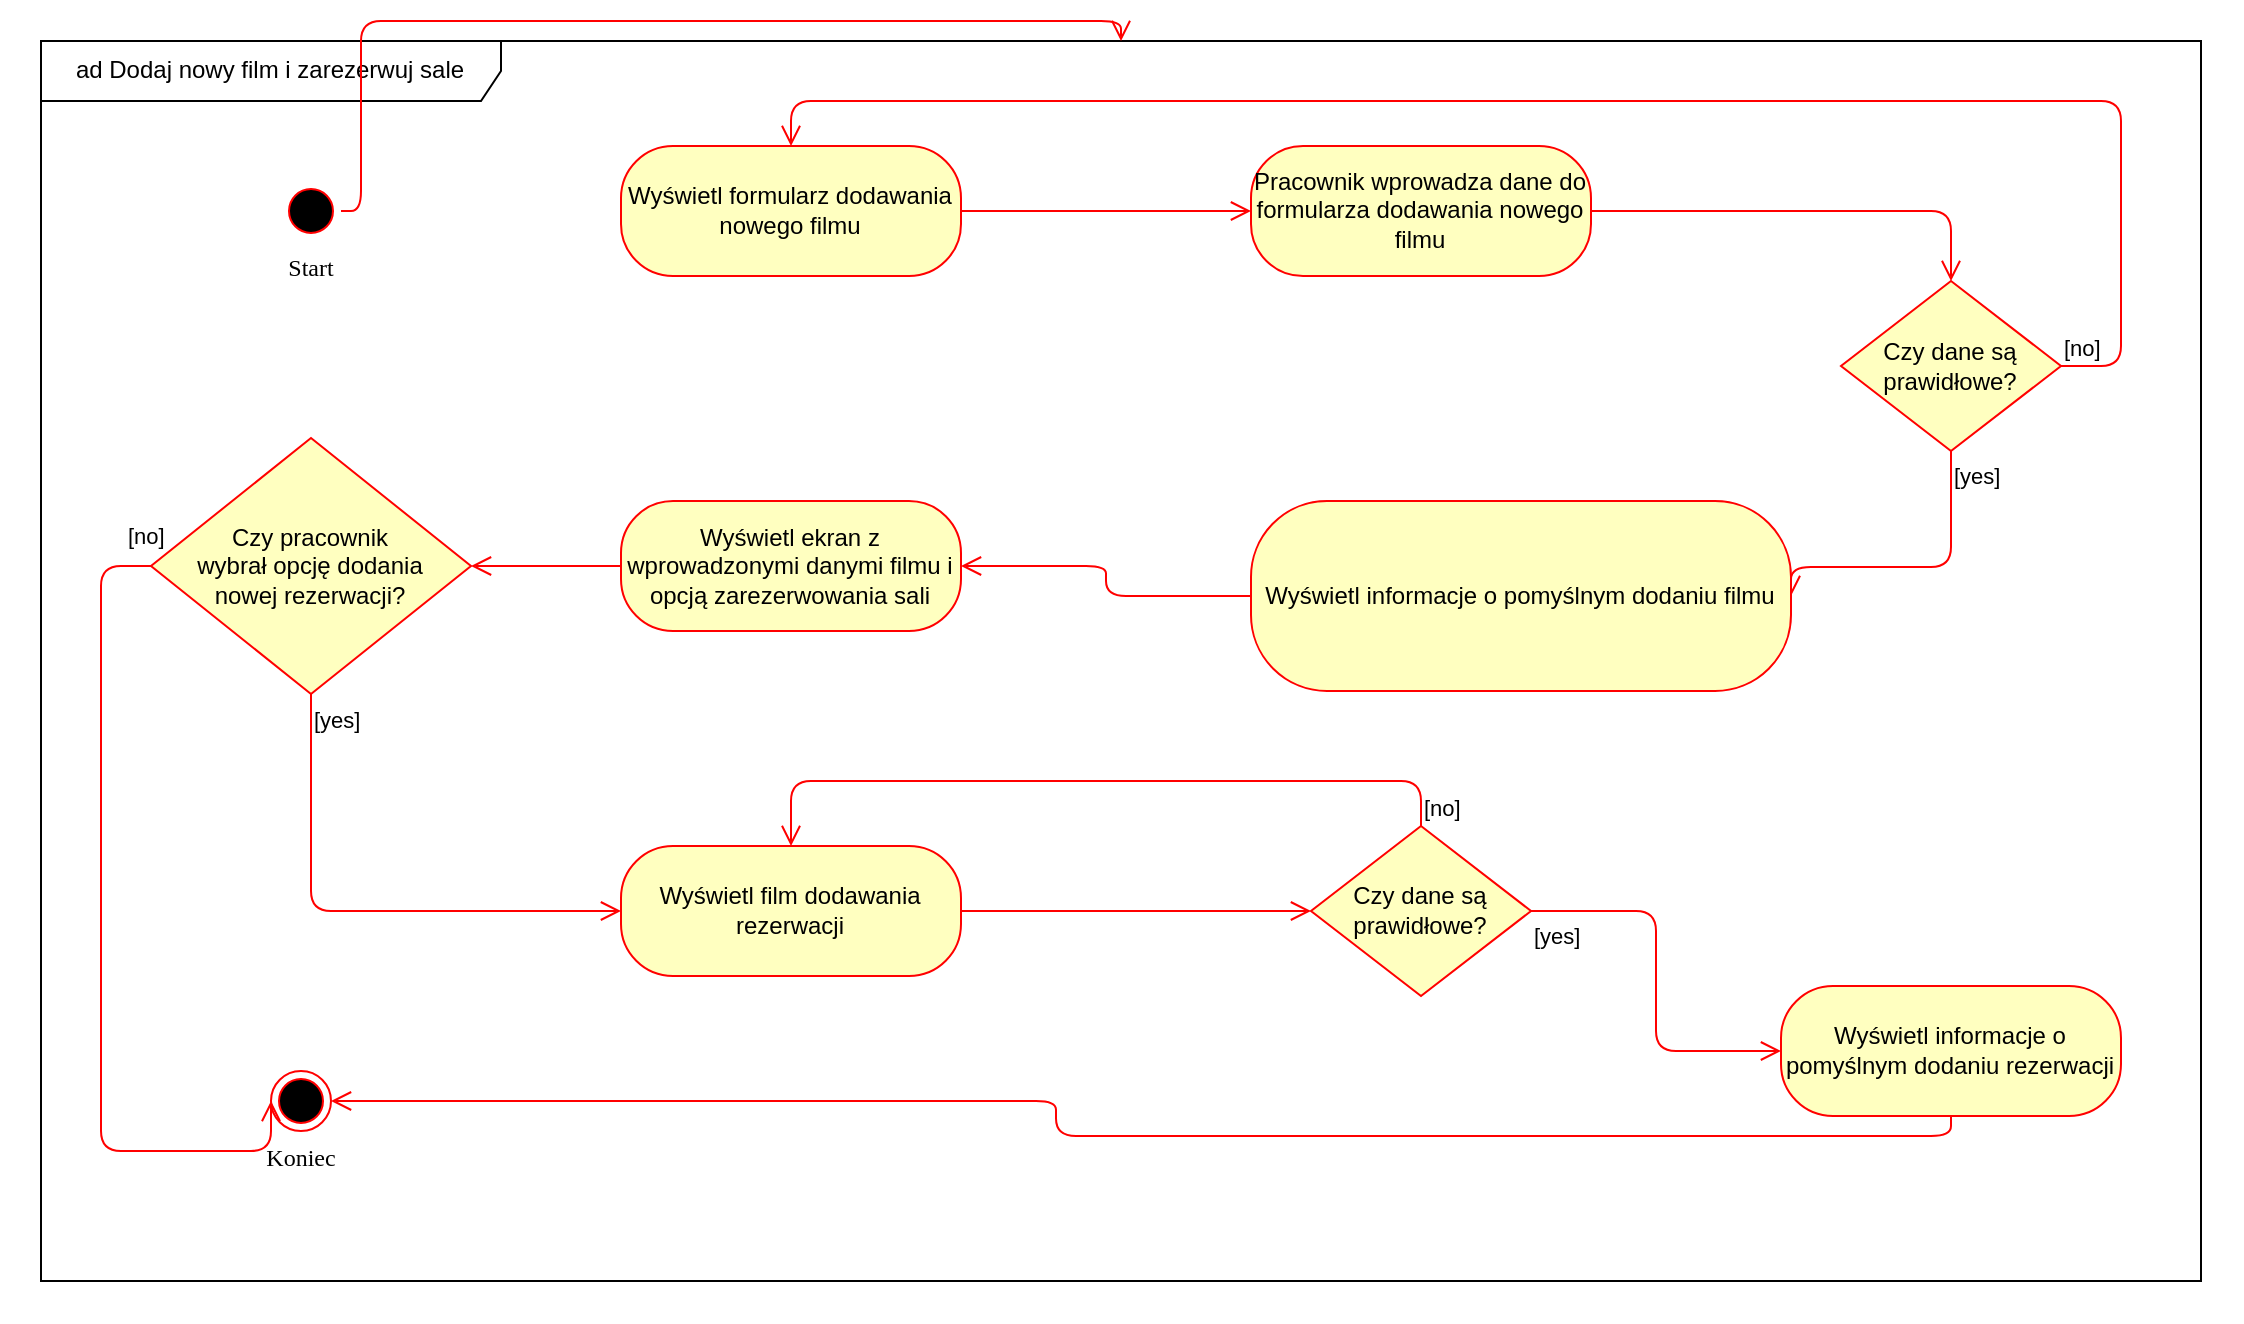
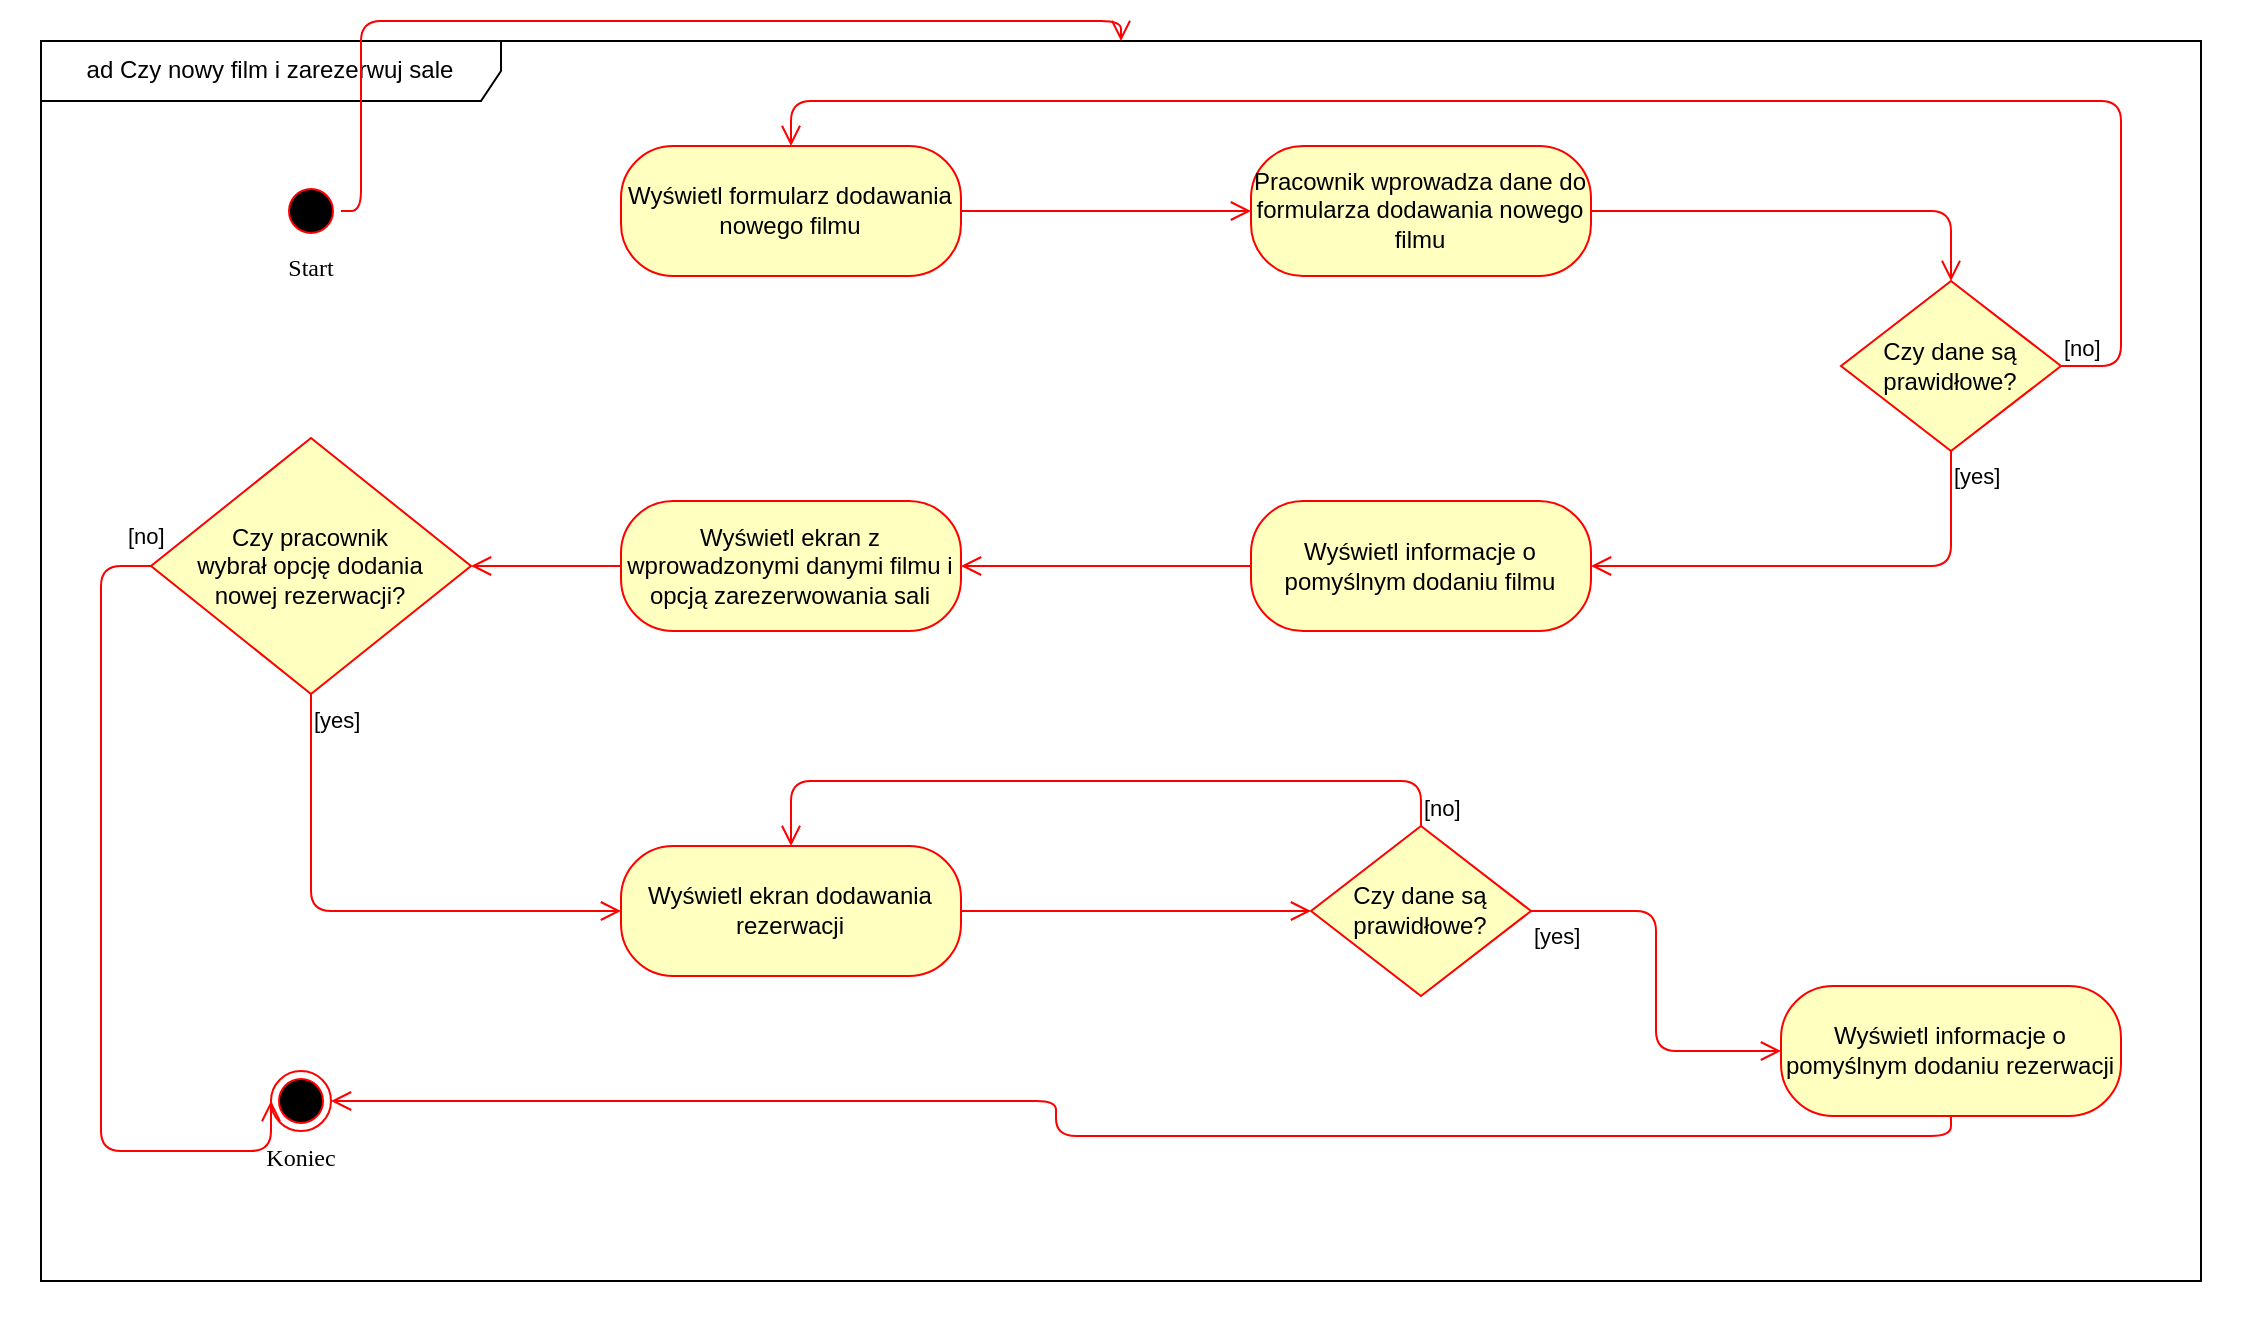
(271, 71) -> (271, 71)
(1521, 596) -> (1421, 566)
(791, 911) -> (791, 911)
